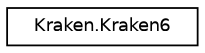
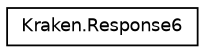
(102, 27) -> (102, 27)
